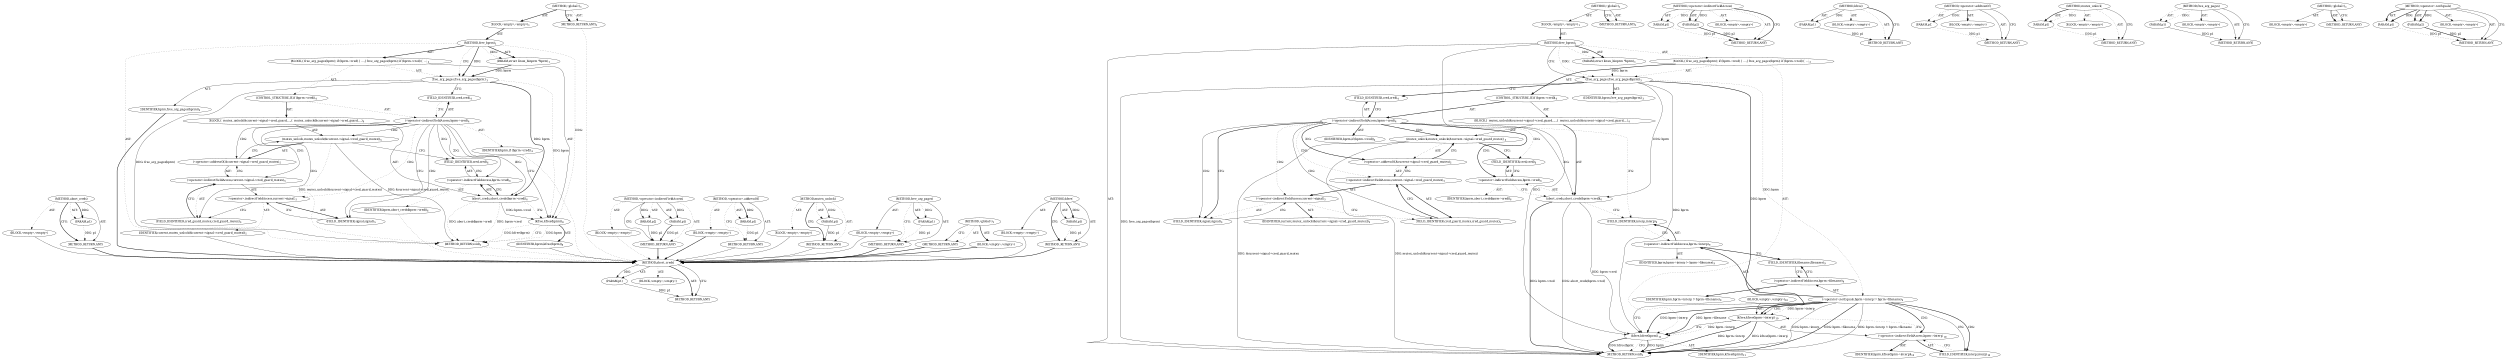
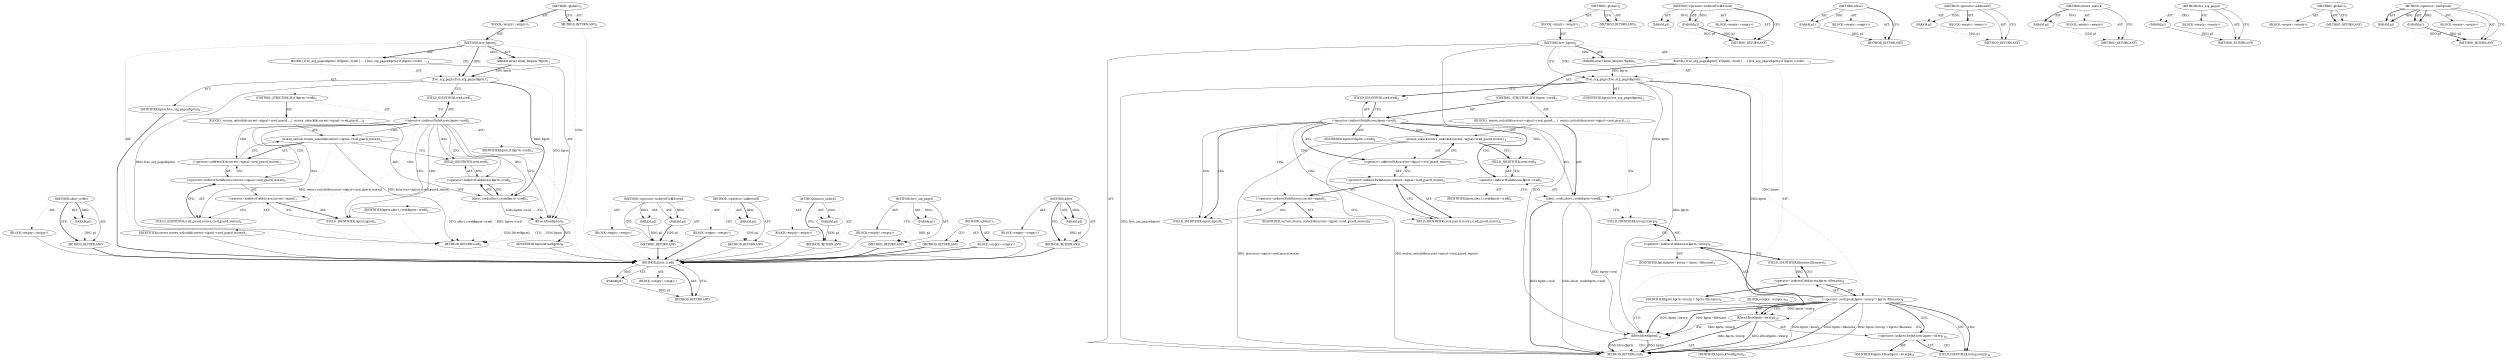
(1800, 272) -> (1800, 272)
none -> (1840, 289)
